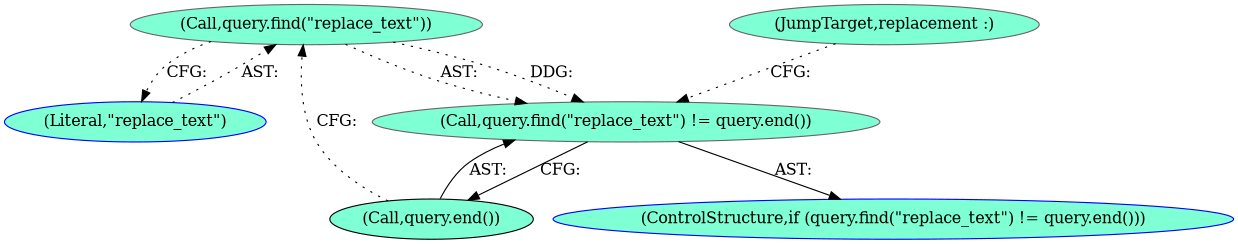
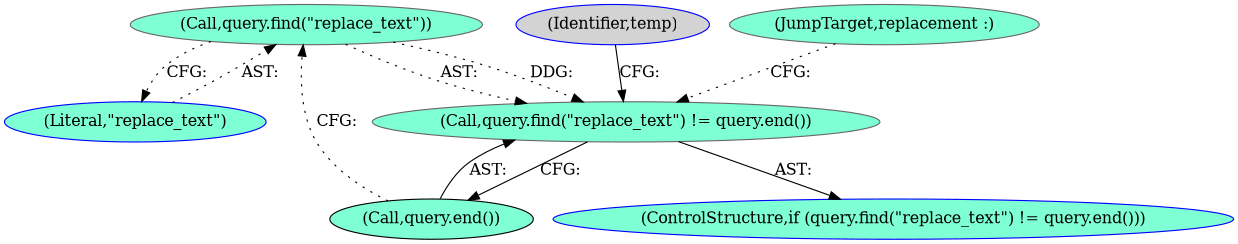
none -> (613, 25)
